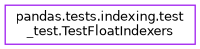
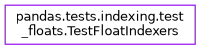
(100, 25) -> (100, 25)
